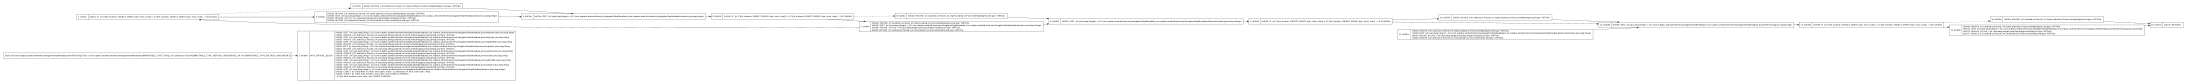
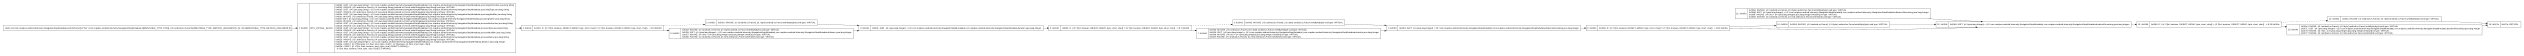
(530, 27) -> (518, 28)
